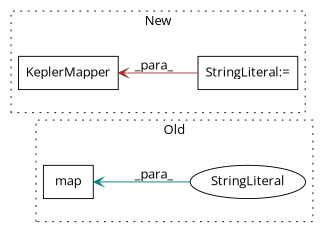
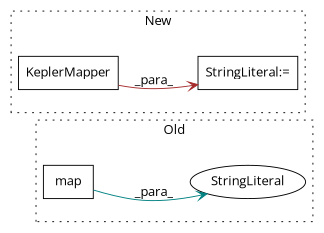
(163, 73) -> (154, 89)
(146, 182) -> (145, 200)
